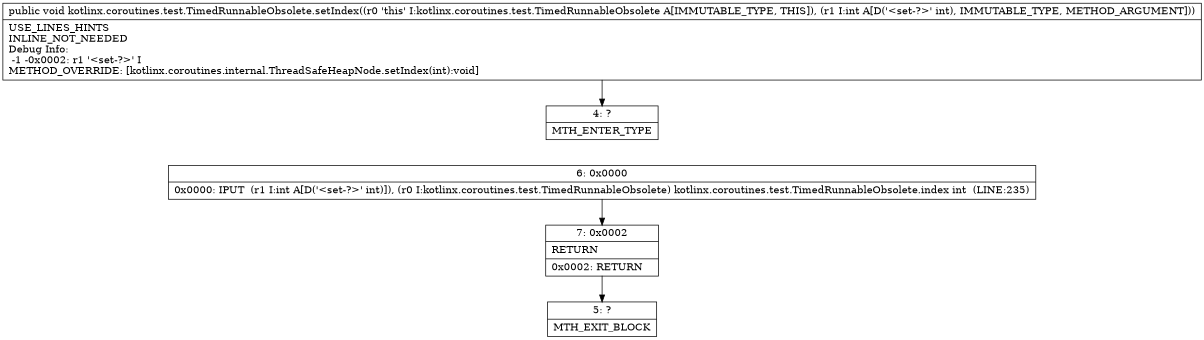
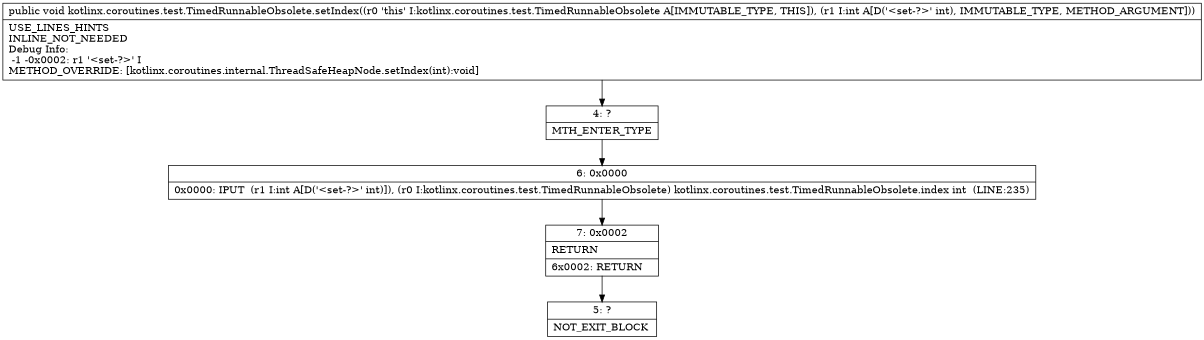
none -> (602, 149)
(602, 267) -> (602, 267)
(602, 327) -> (601, 327)
